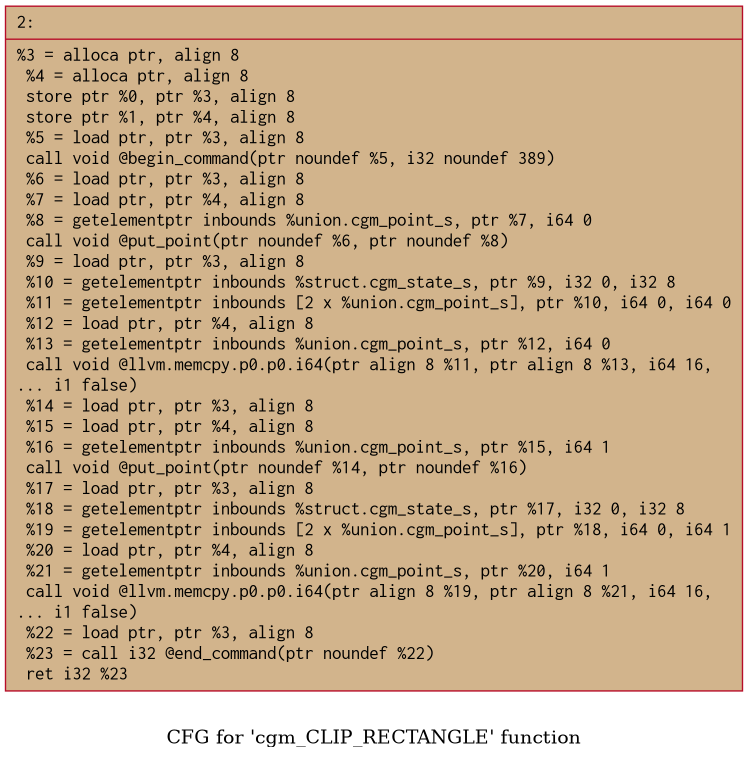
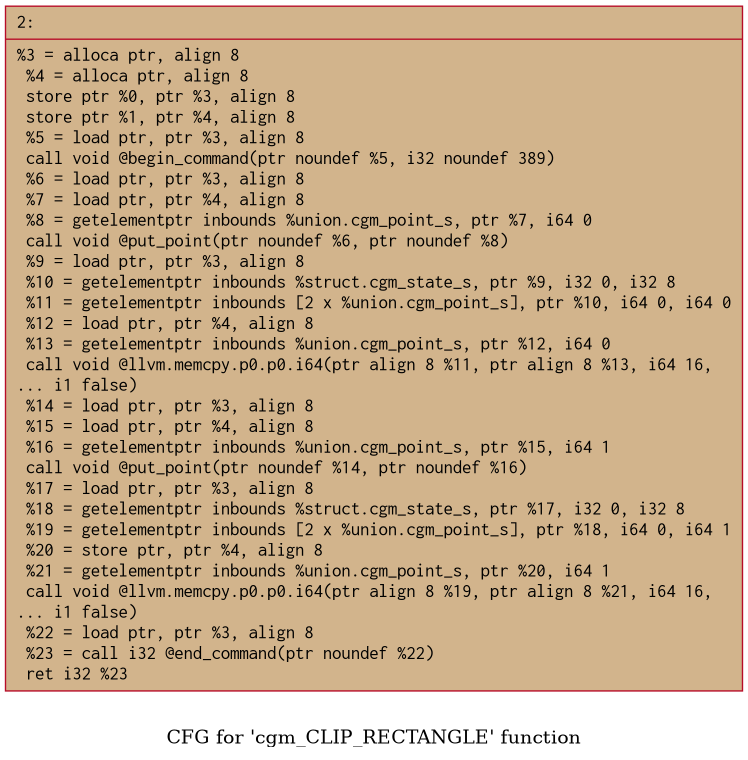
(166, 550) -> (170, 550)
